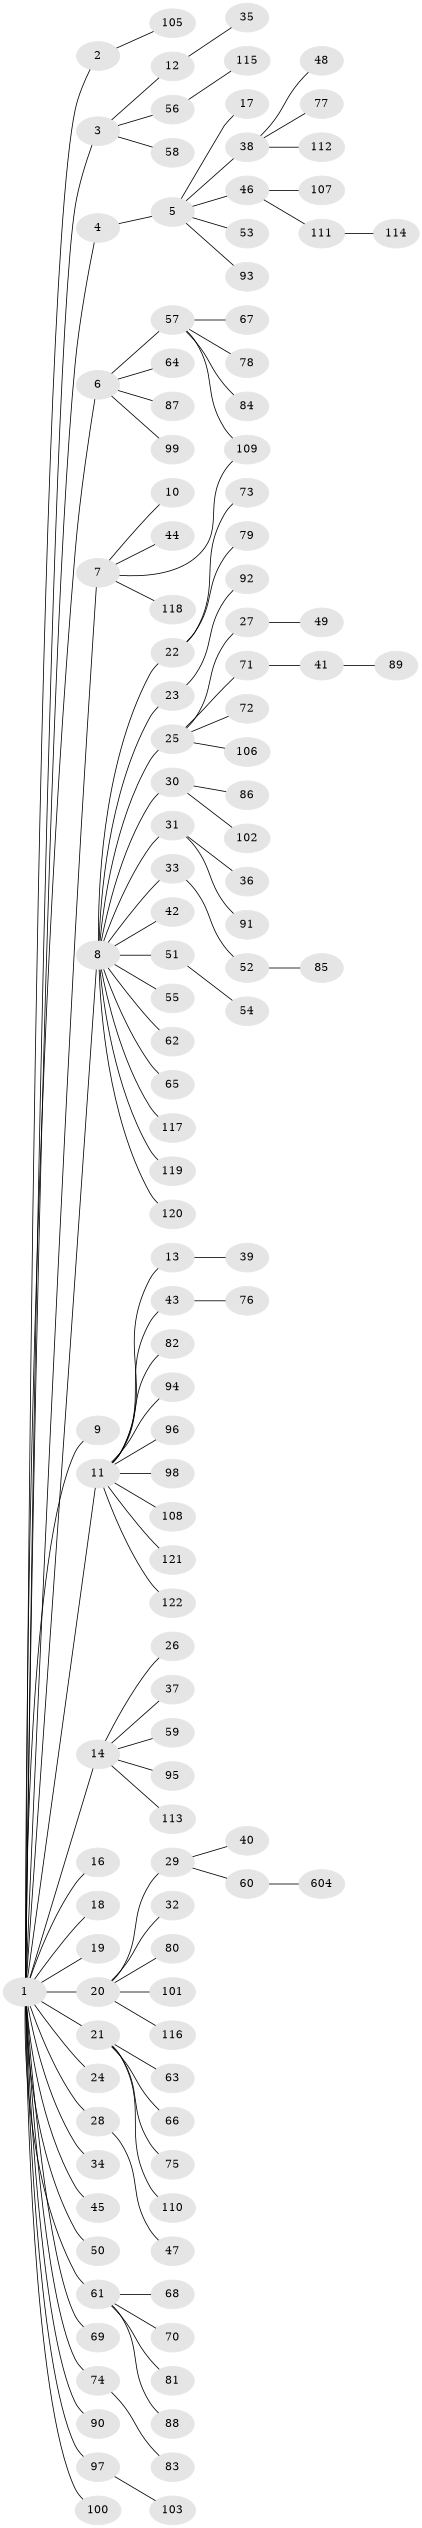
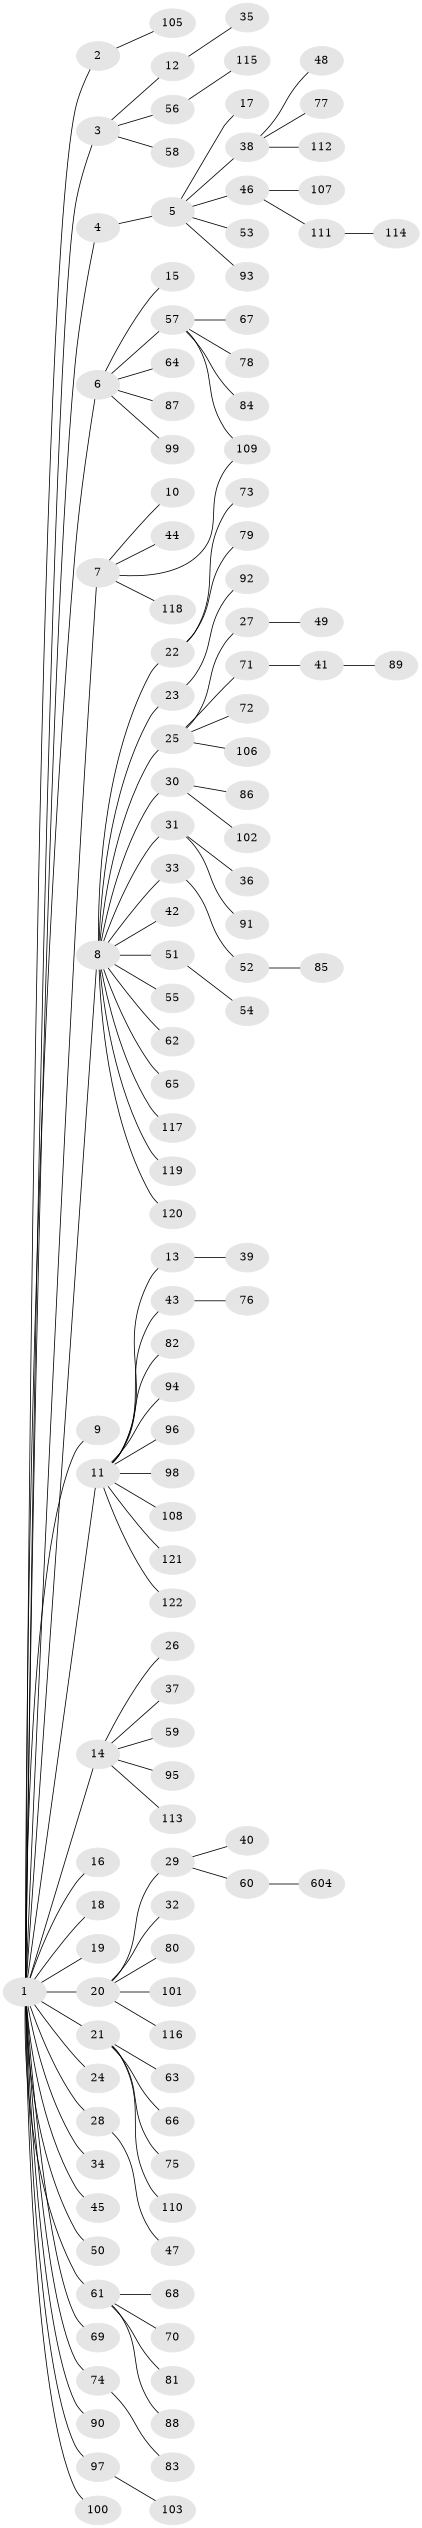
none -> (173, 277)
